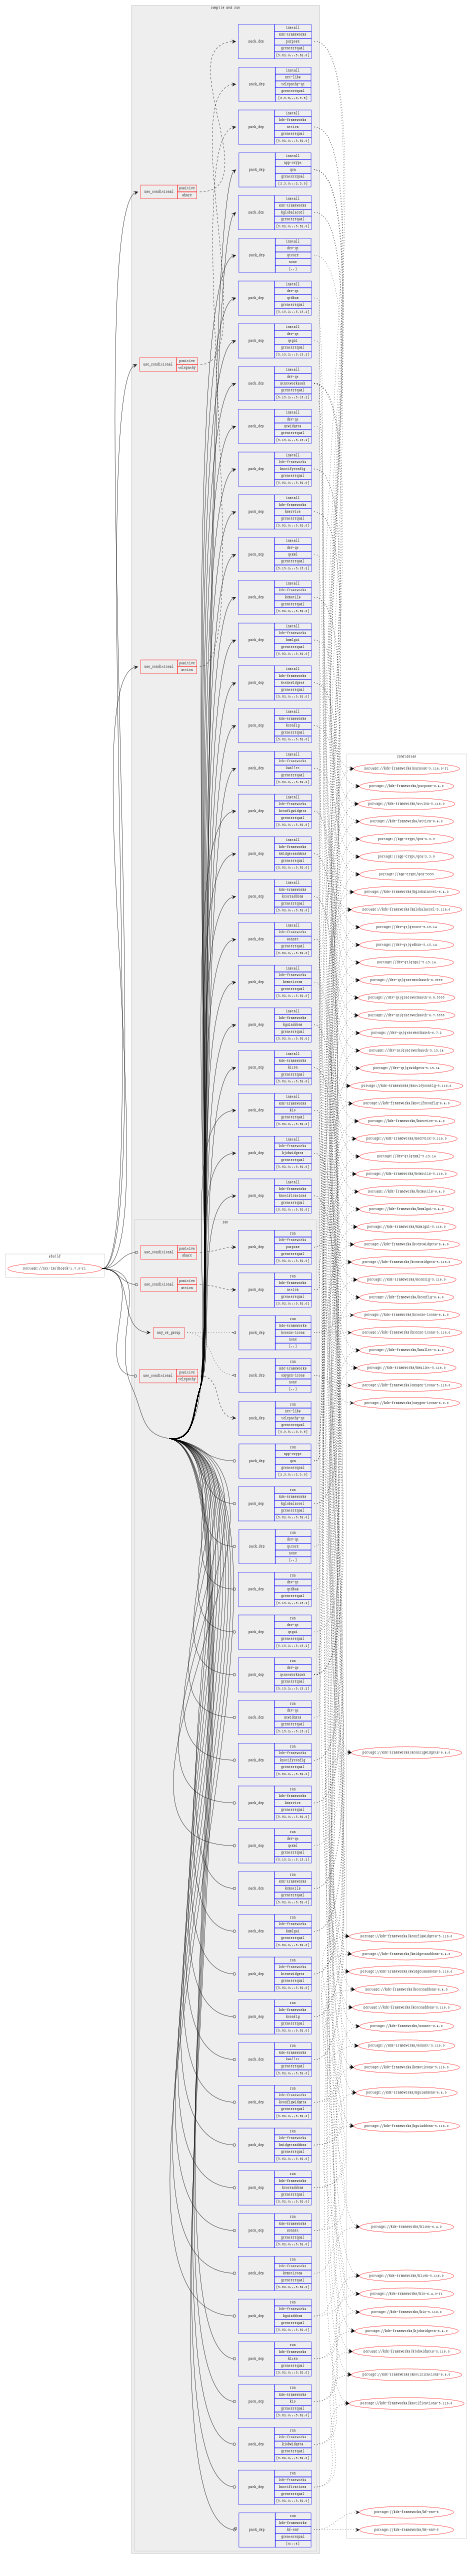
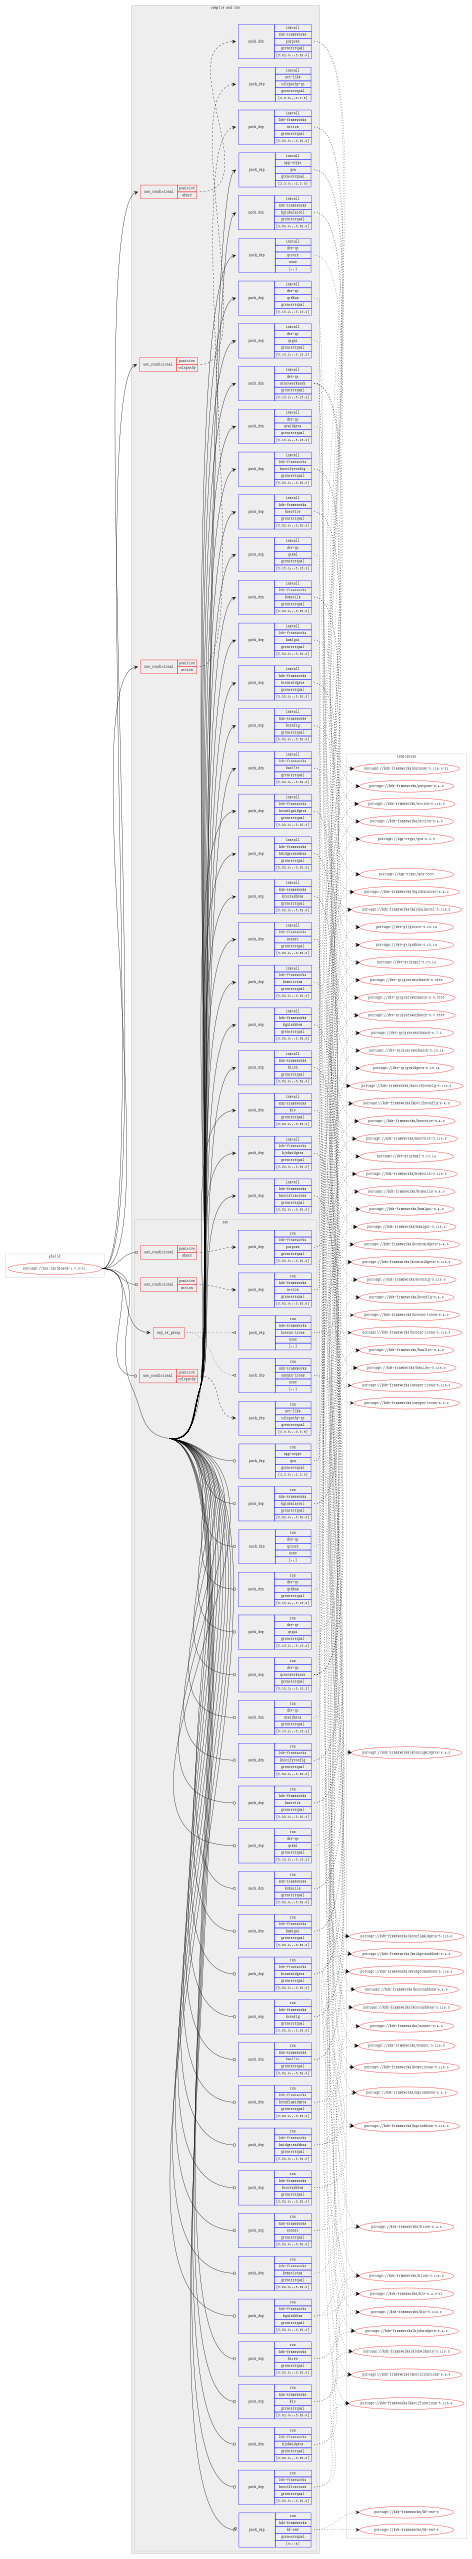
(407, 857) -> none
